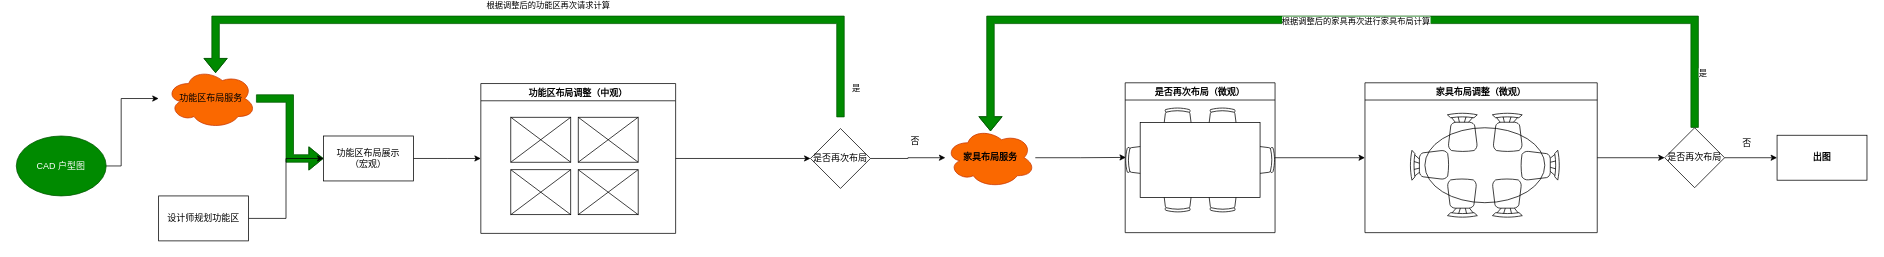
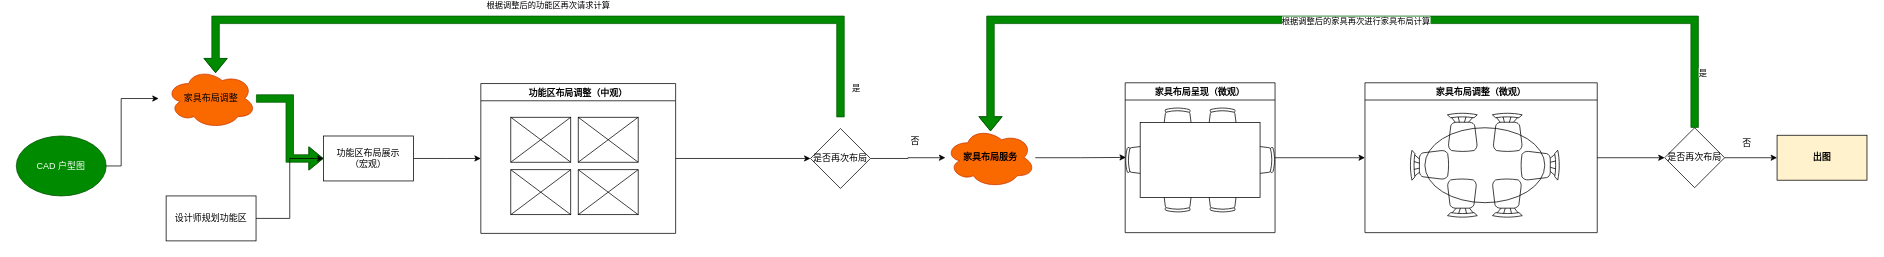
(1200, 92) -> (1200, 92)
(210, 99) -> (210, 99)
(1823, 158) -> (1823, 158)
(203, 219) -> (210, 219)
